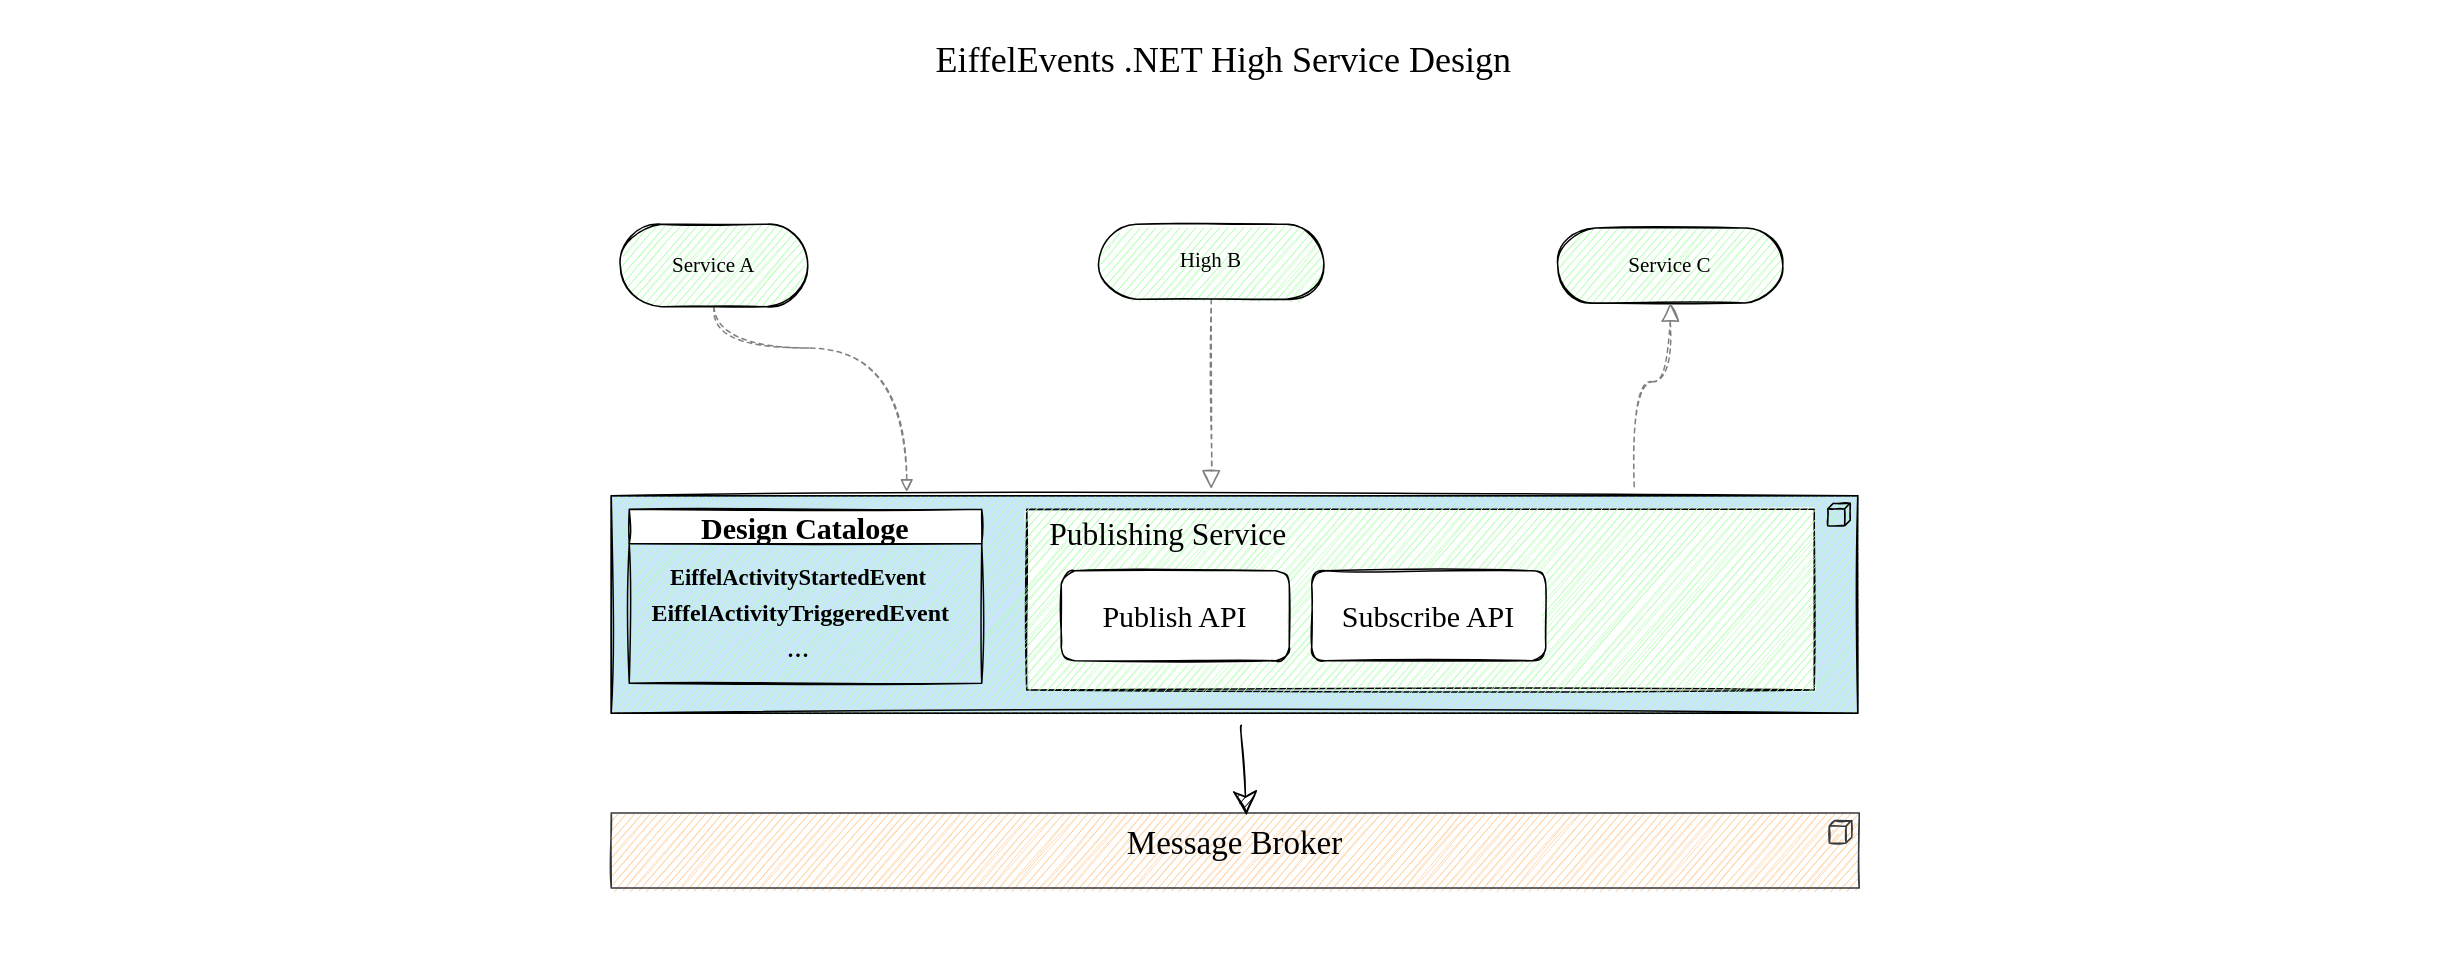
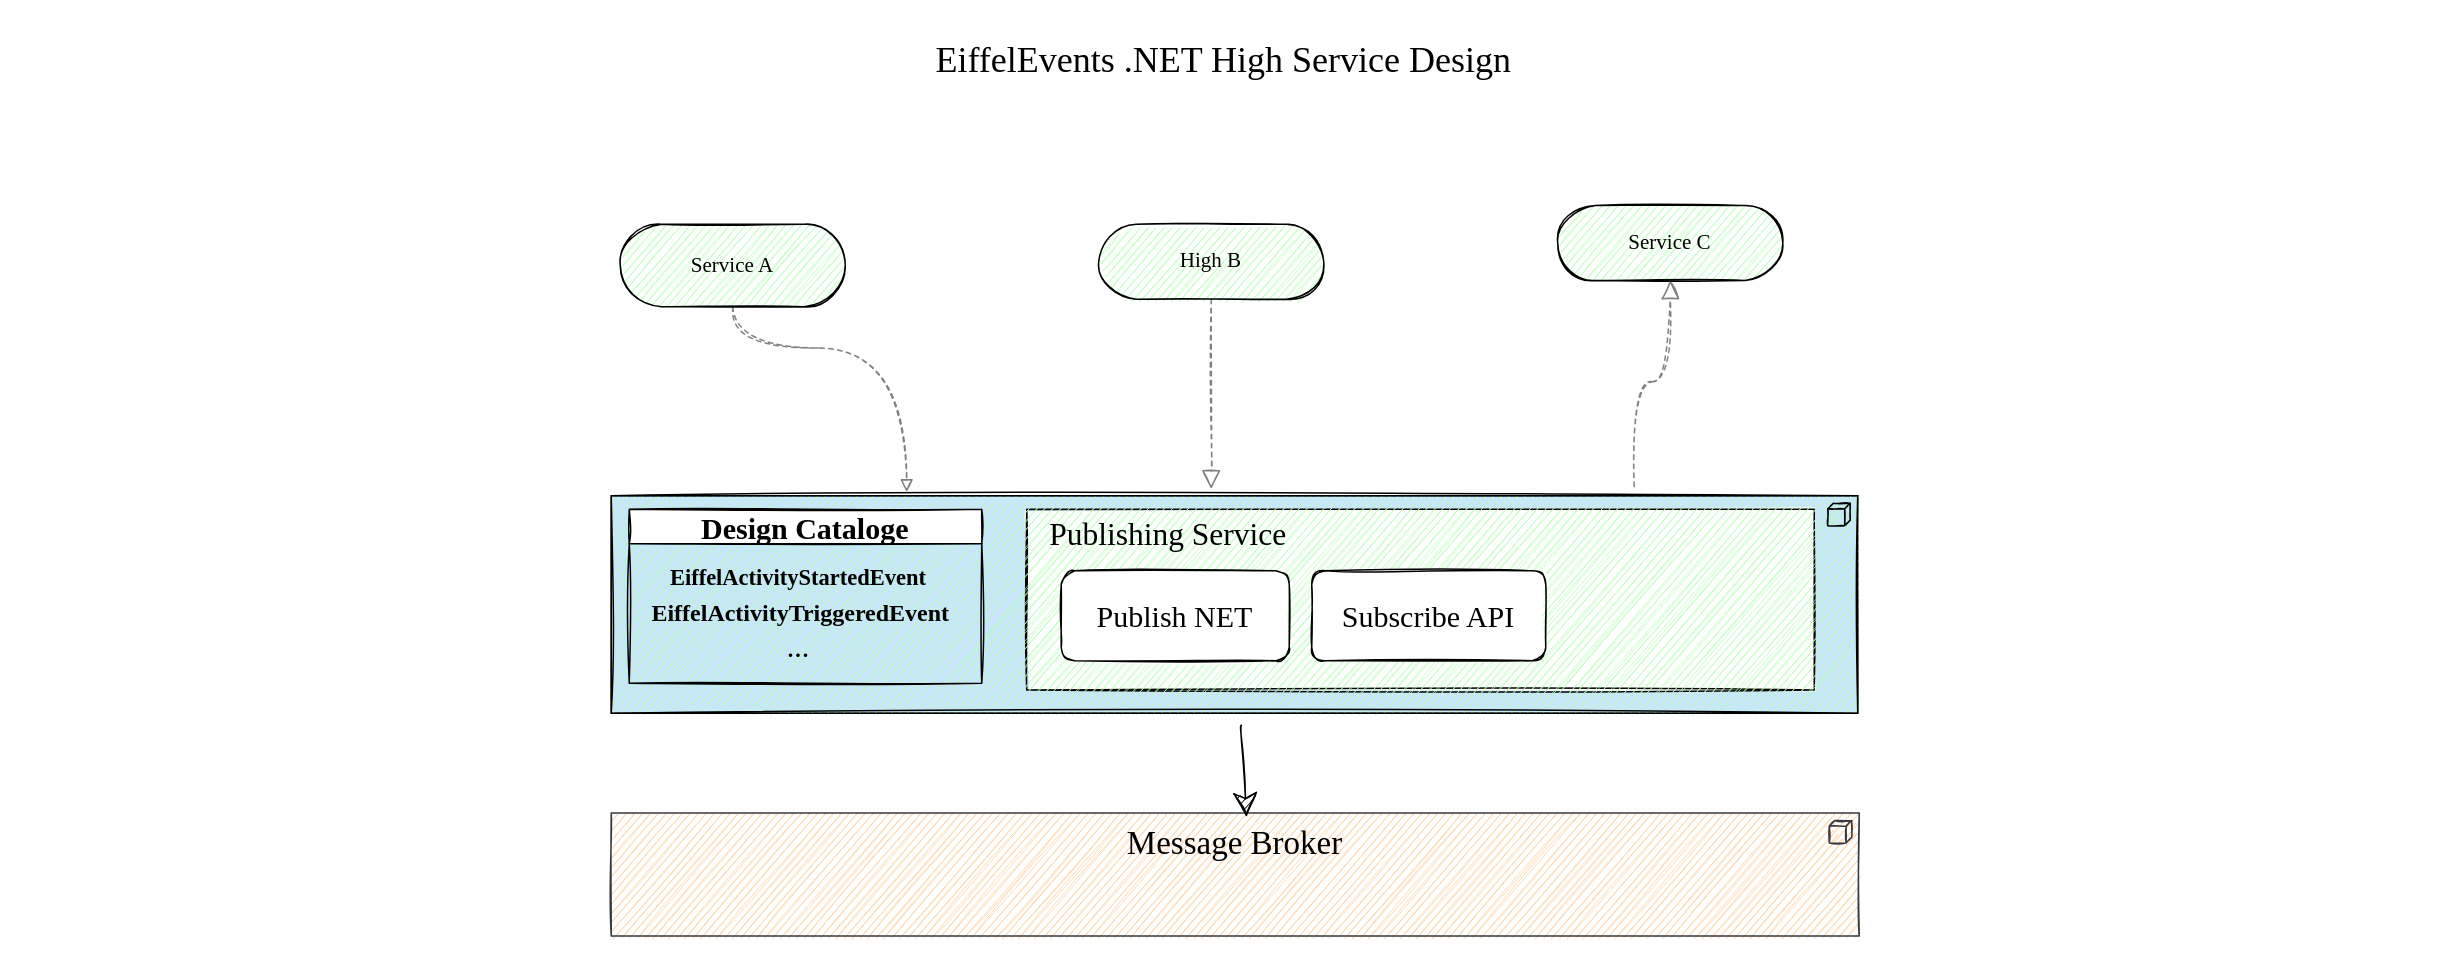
(714, 266) -> (733, 266)
(1670, 266) -> (1670, 243)
(1175, 616) -> (1175, 616)
(1235, 851) -> (1235, 875)
